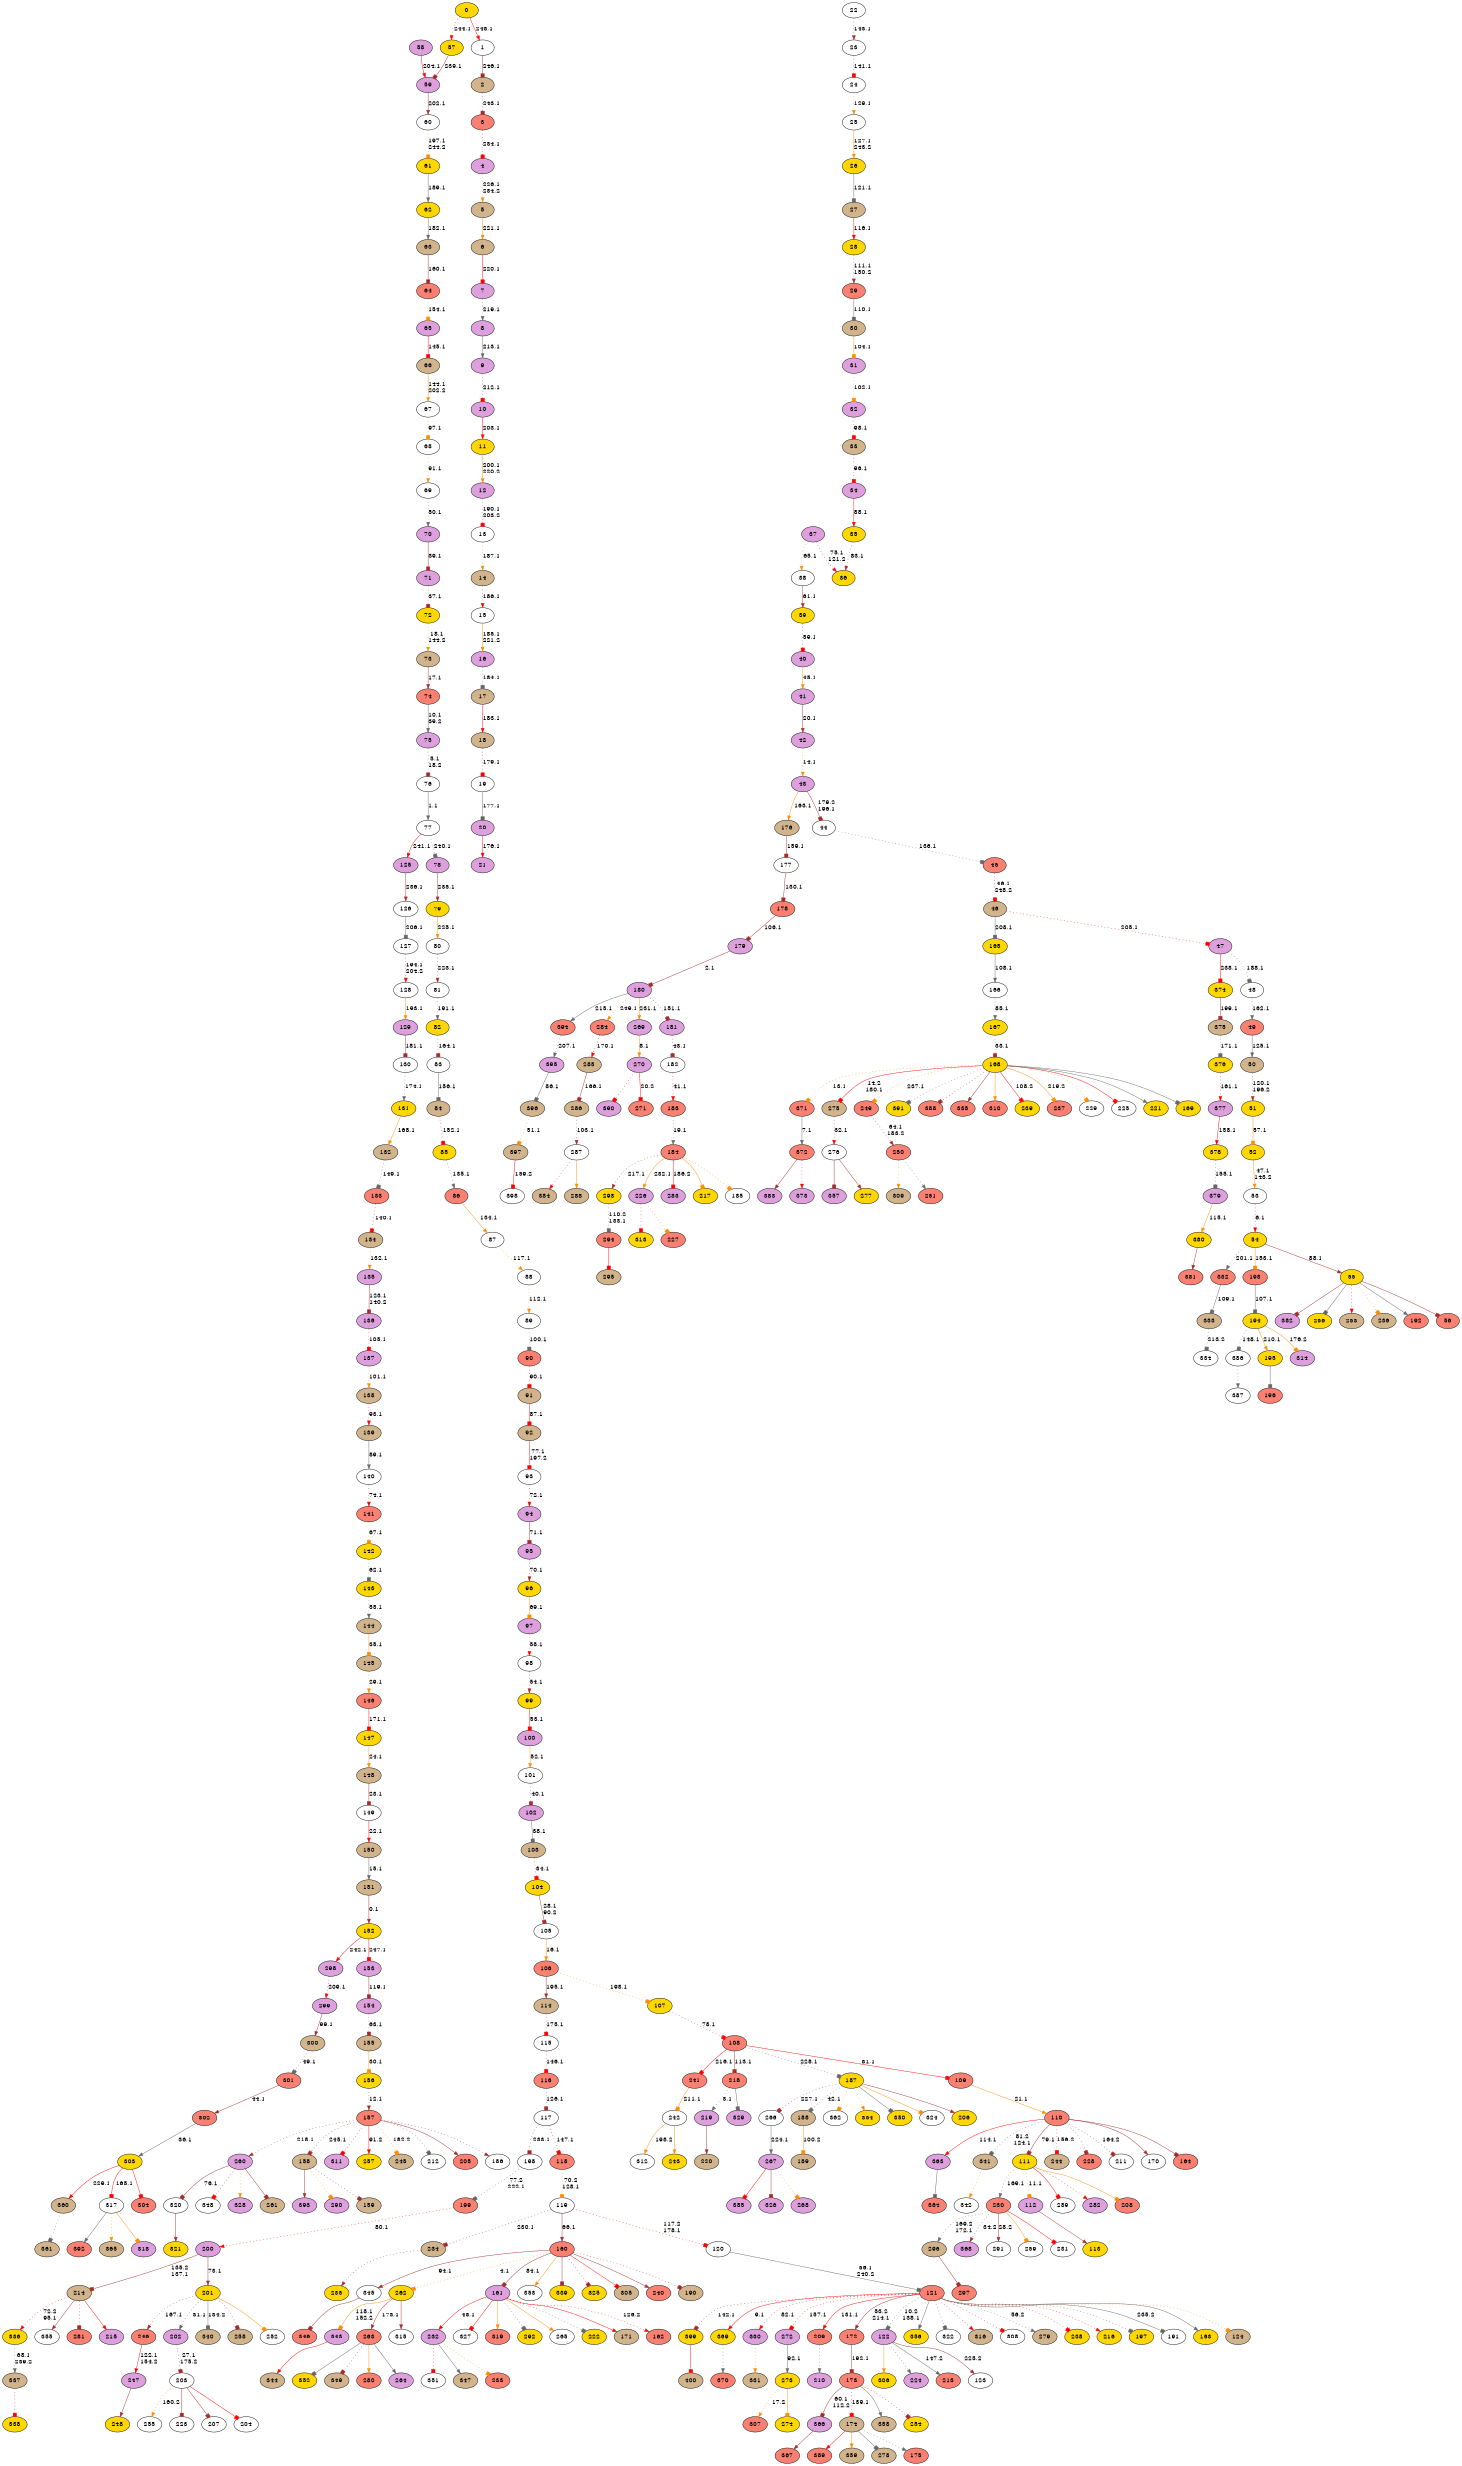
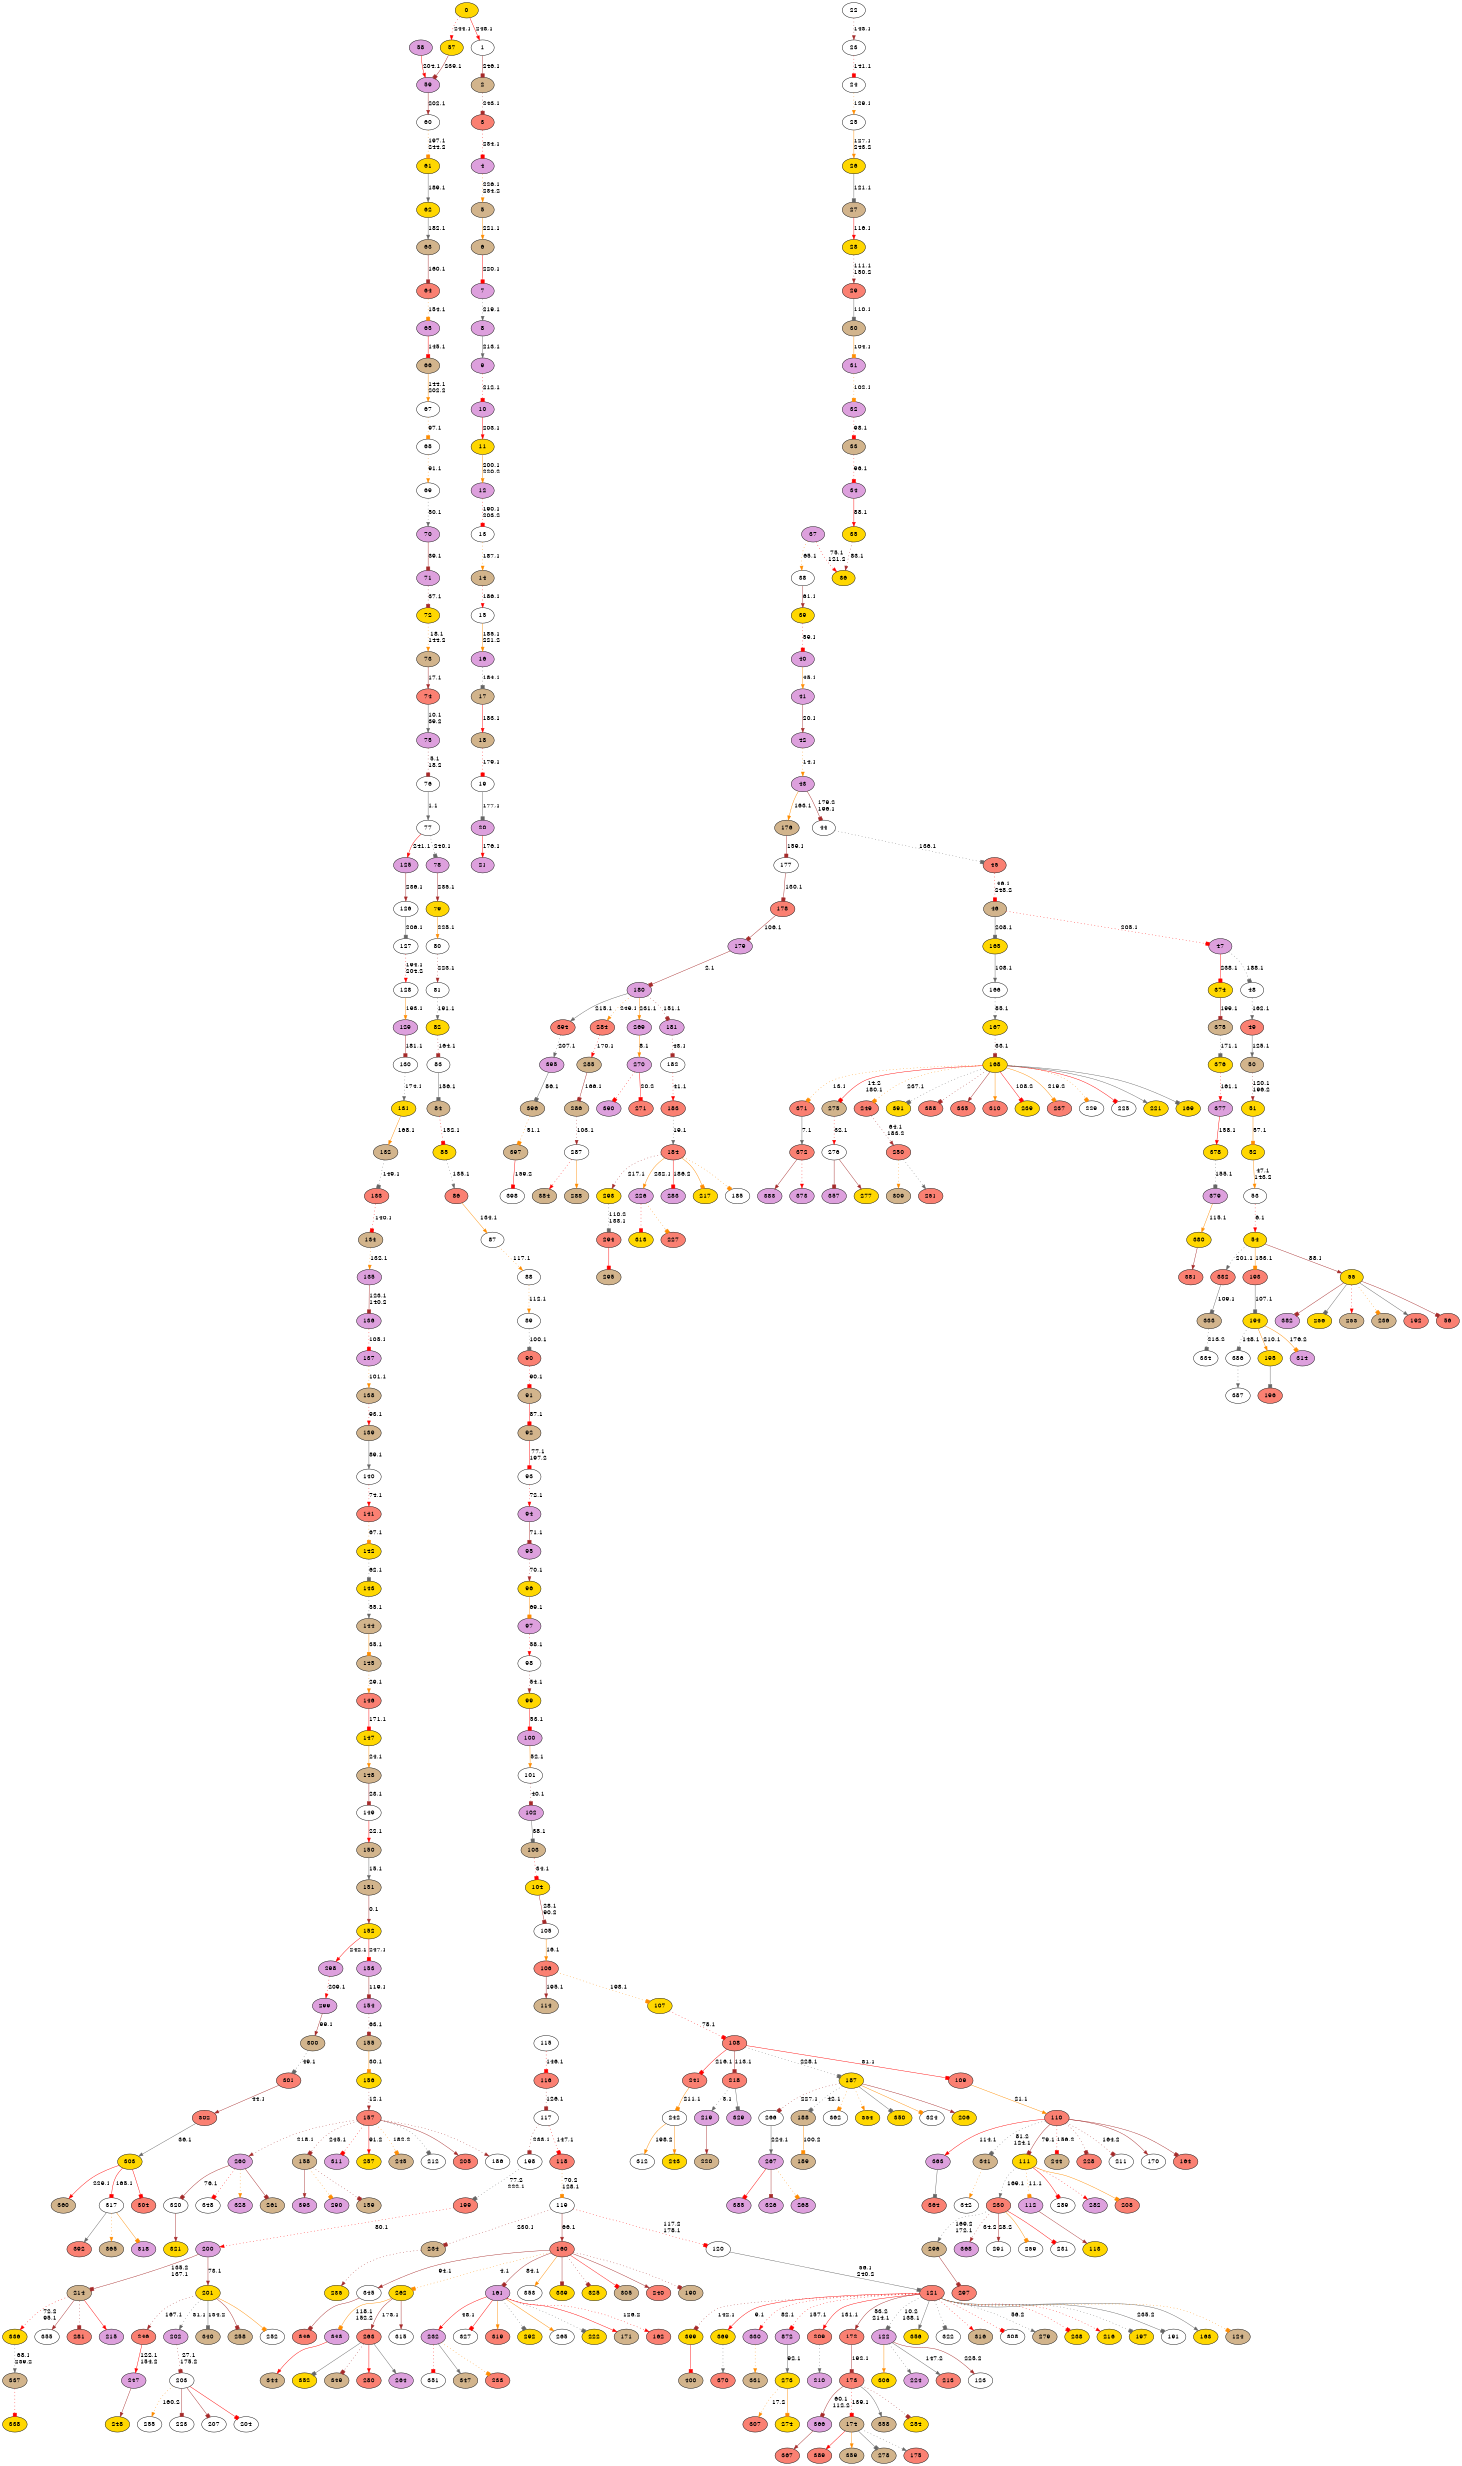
(546, 2022) -> none
(47, 2249) -> none
(229, 2310) -> (229, 2310)
(787, 2337) -> (787, 2337)
(369, 2357) -> (369, 2357)
